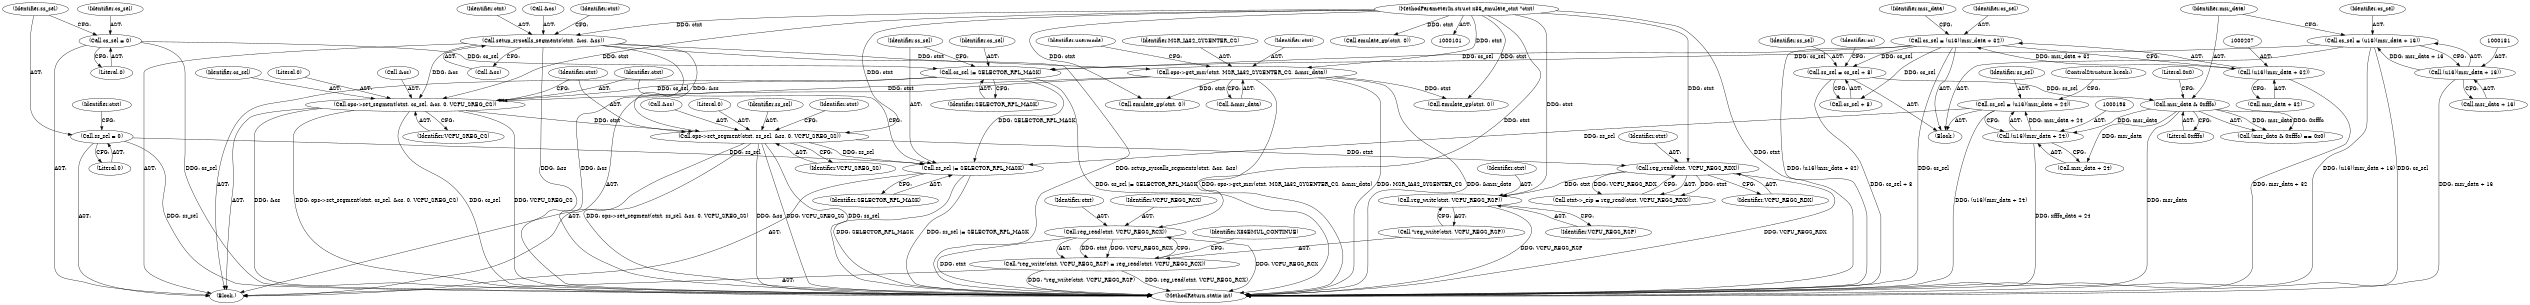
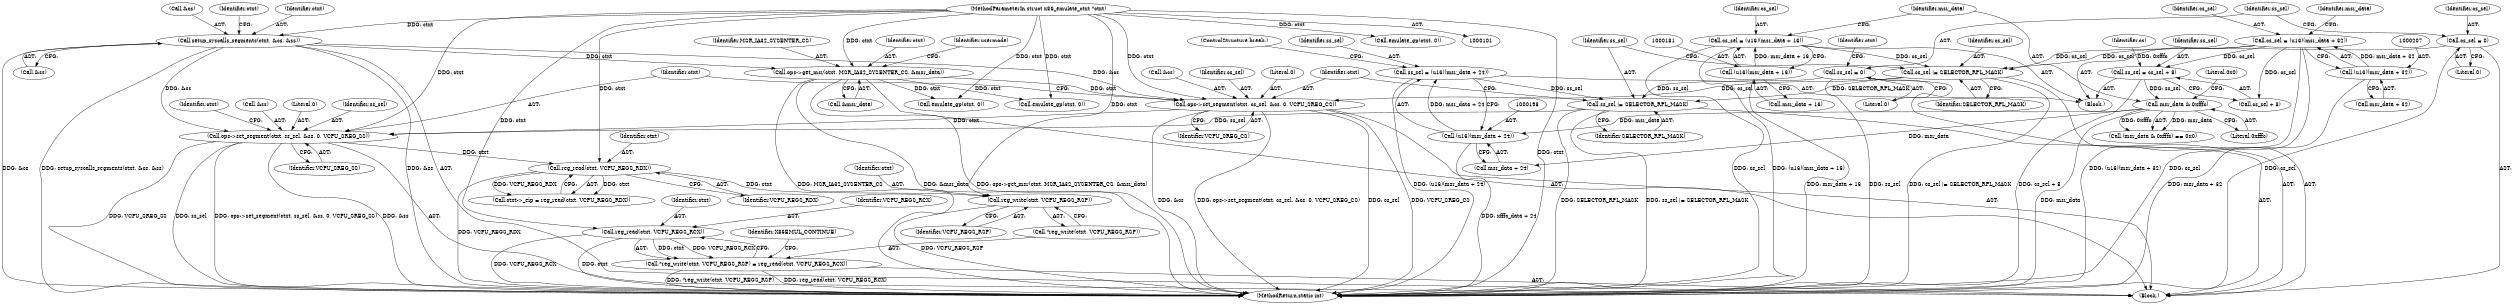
(1859, 57) -> (2153, 57)
(860, 158) -> (991, 128)
